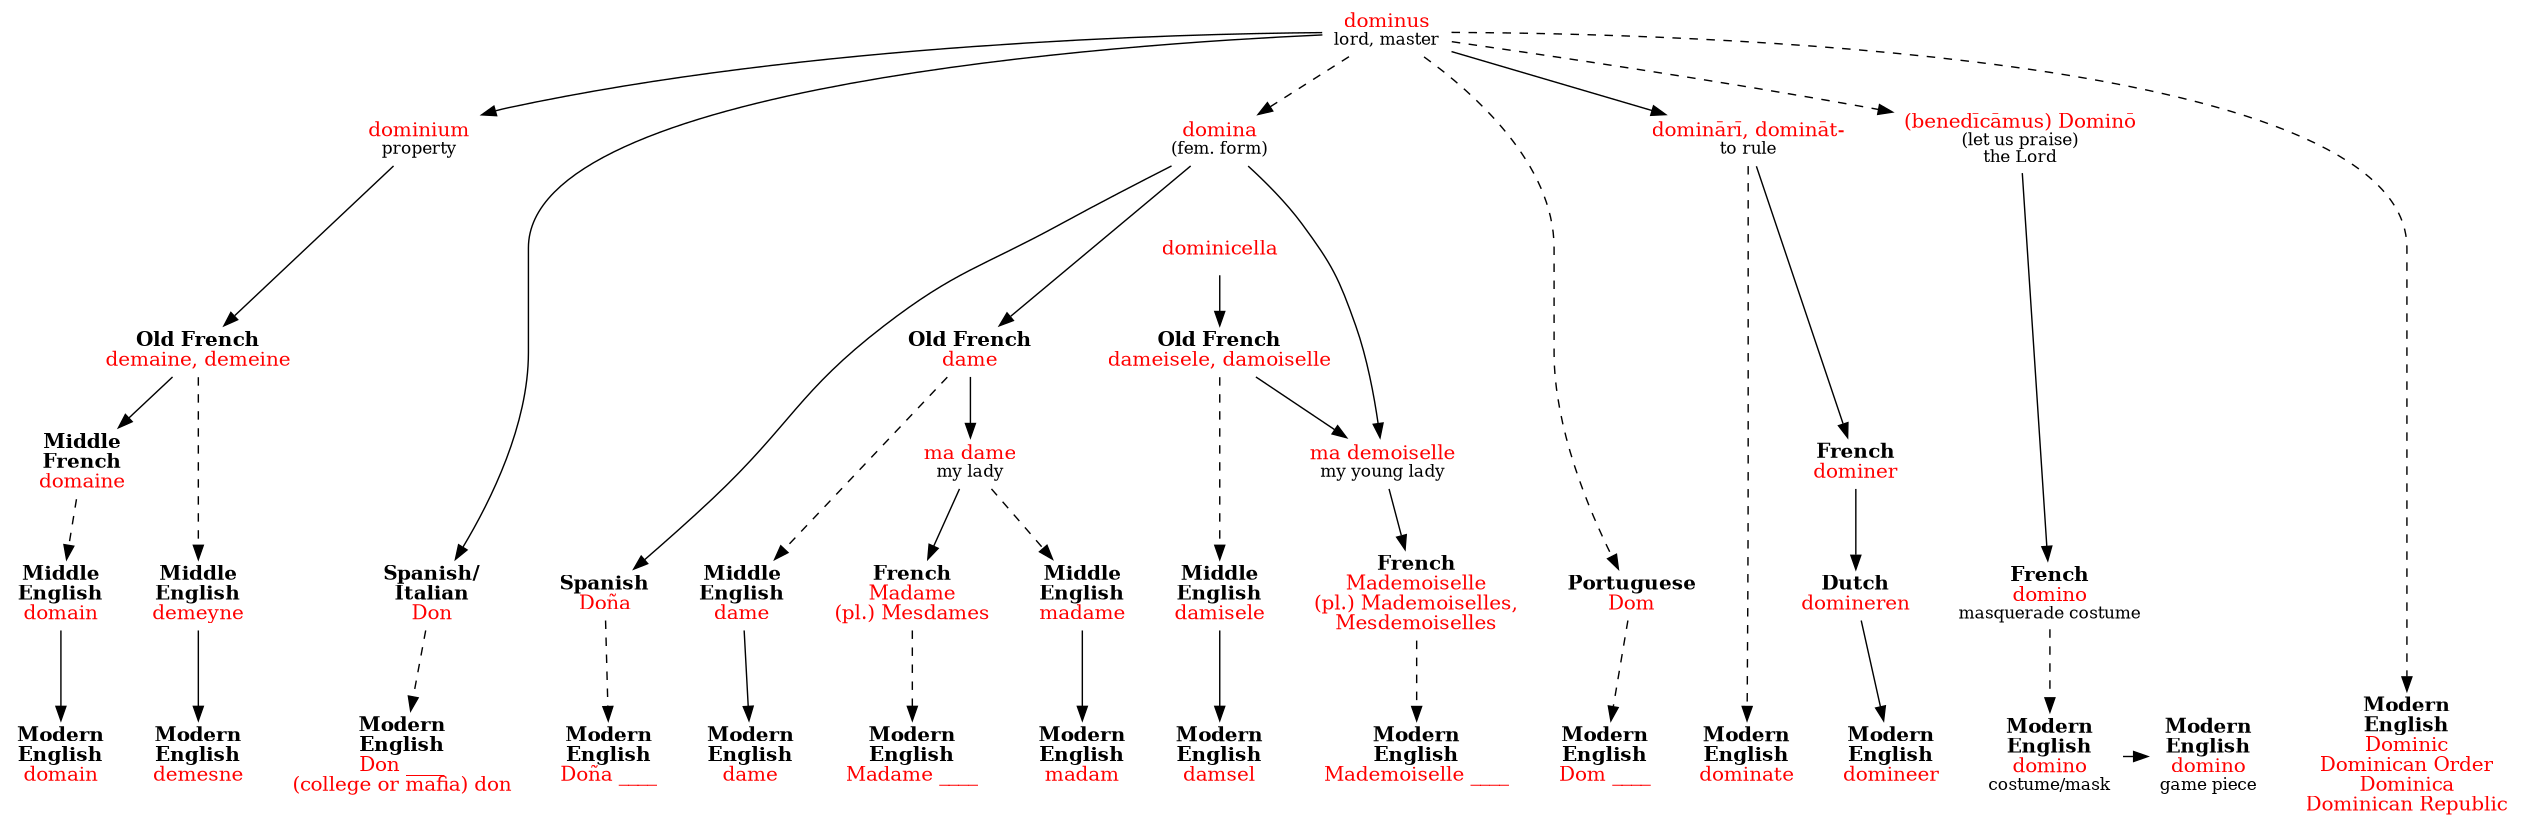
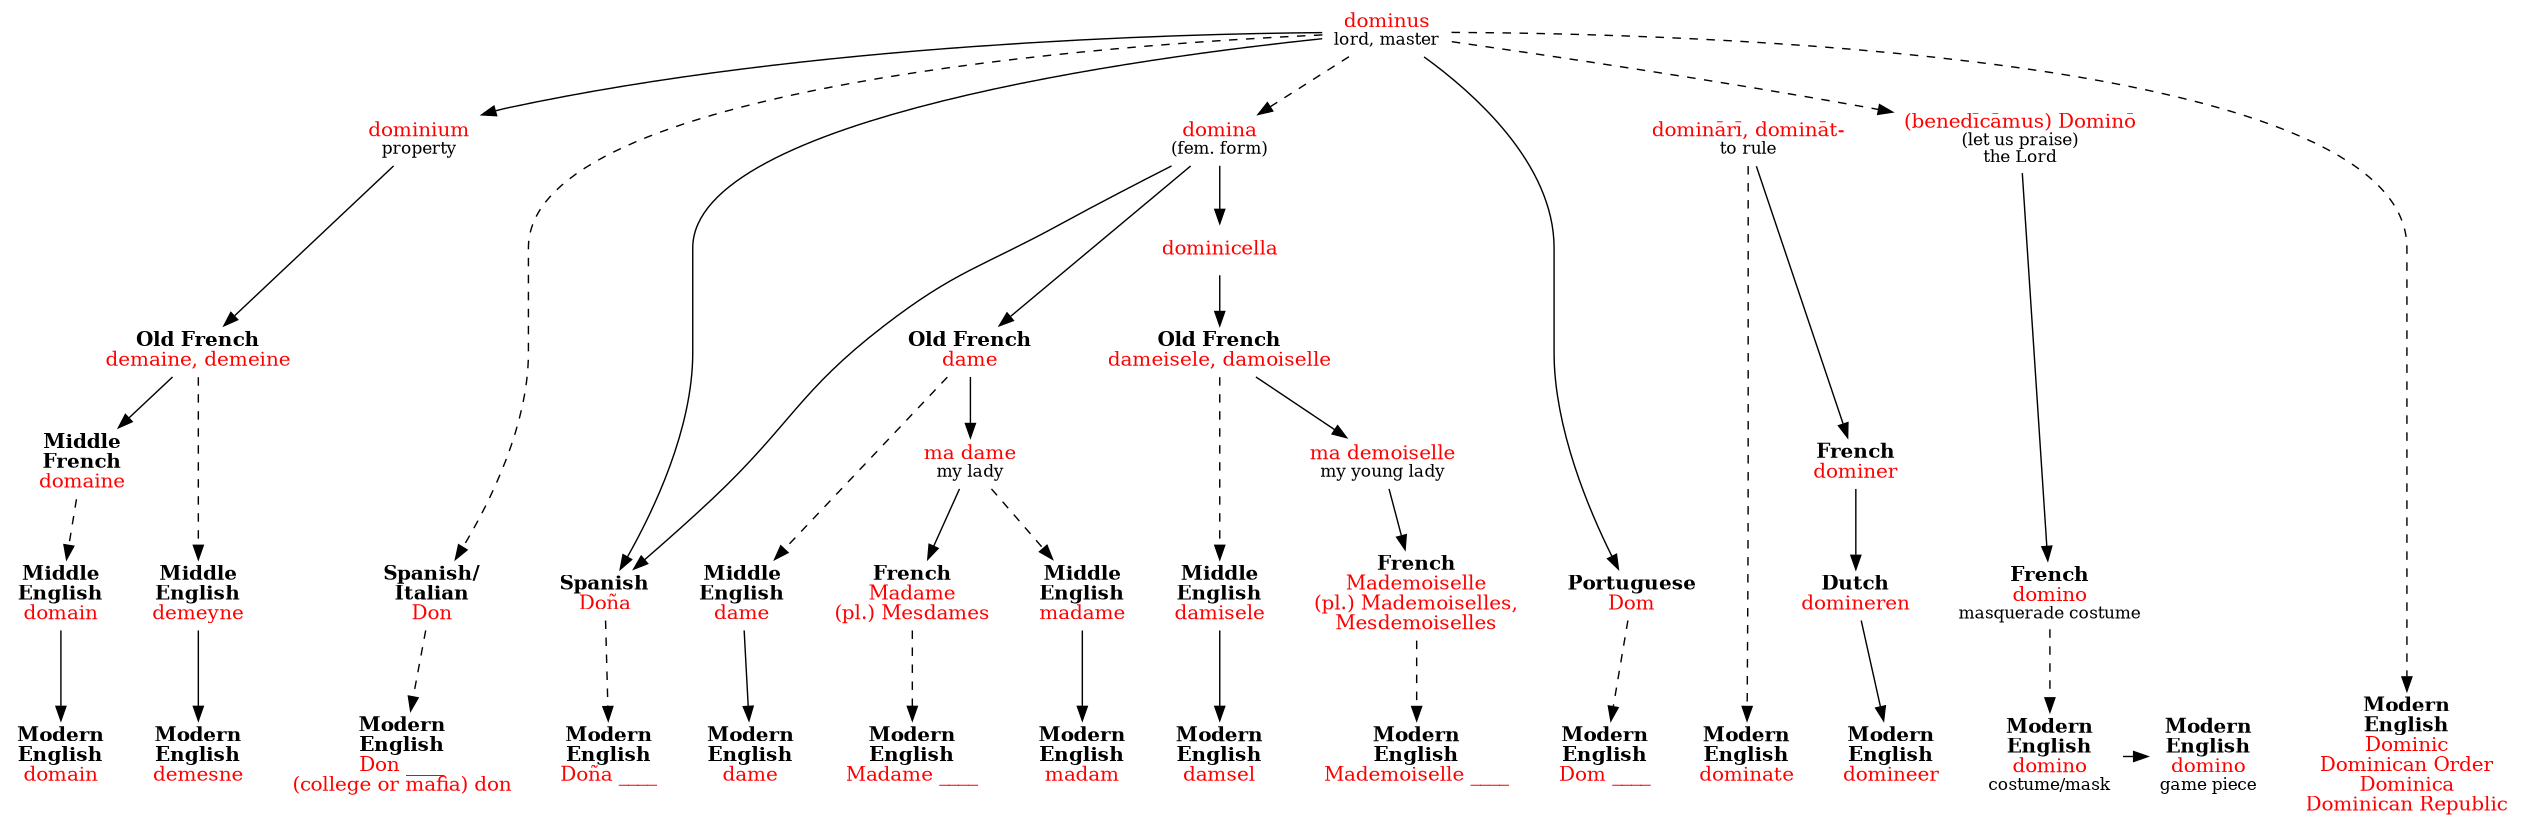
(1552, 81) -> (828, 137)
(744, 107) -> (744, 107)
(1339, 282) -> (1220, 187)
(1554, 288) -> (1554, 288)
